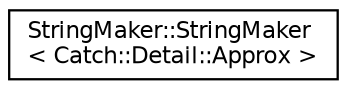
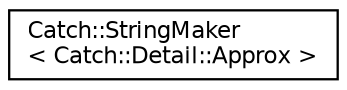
(173, 45) -> (173, 45)
